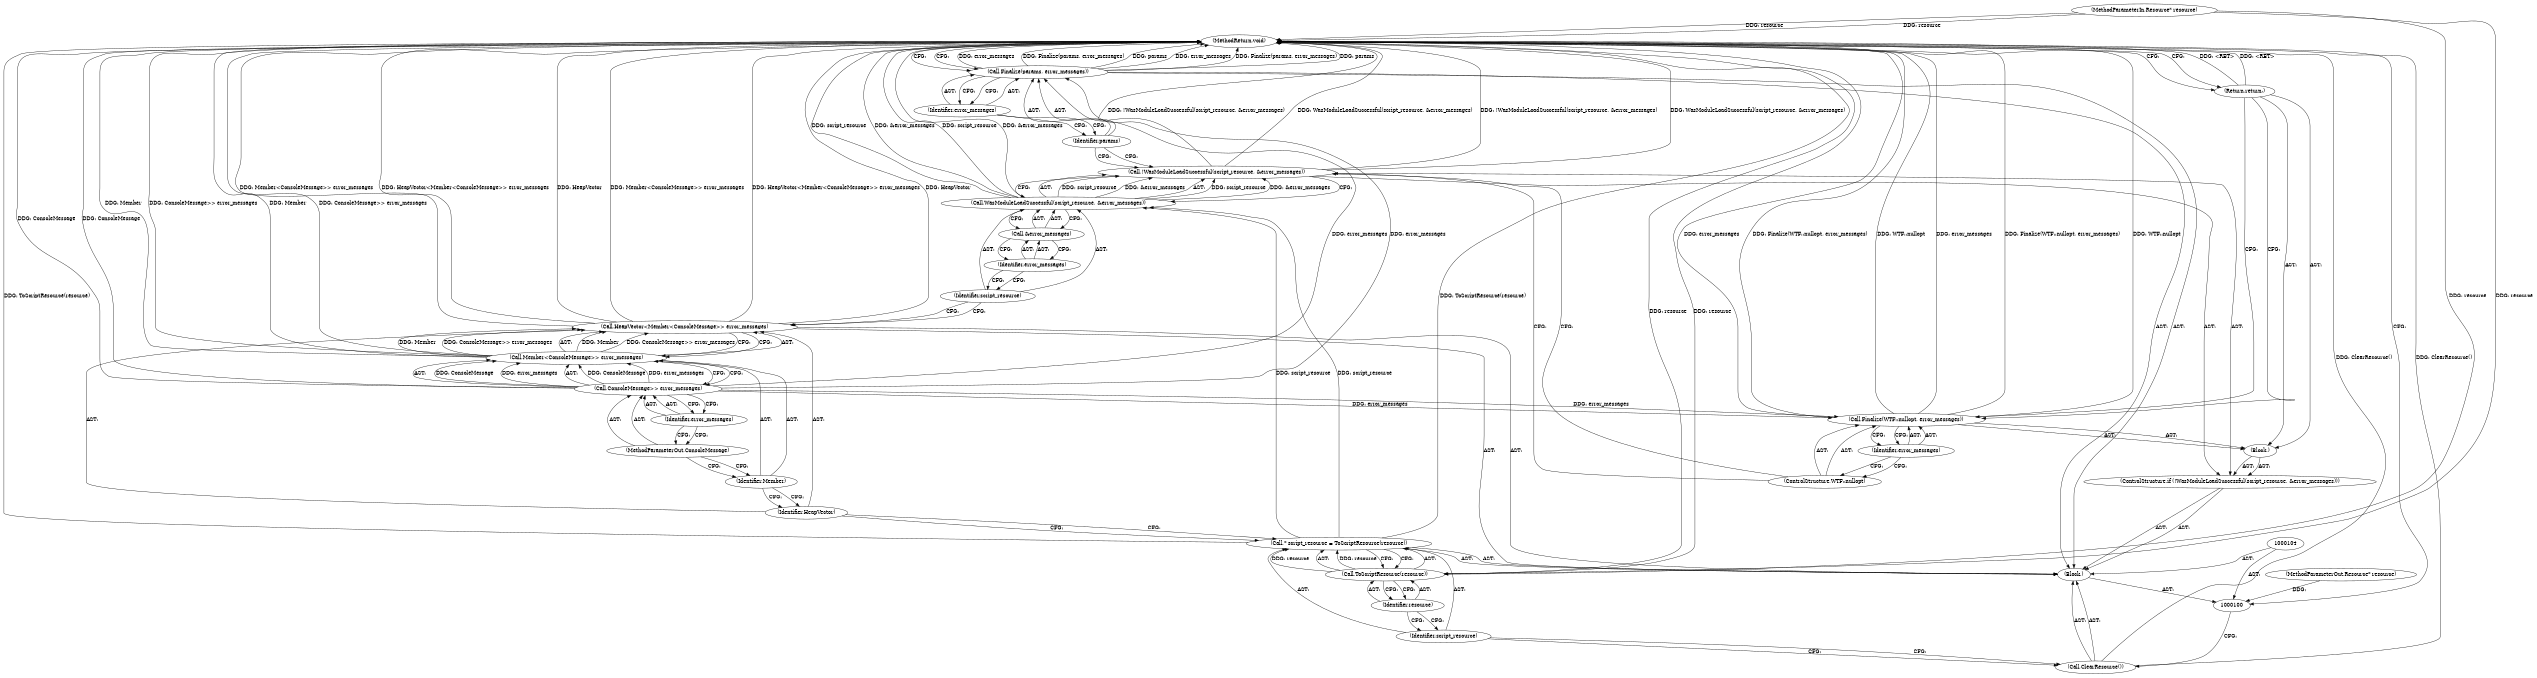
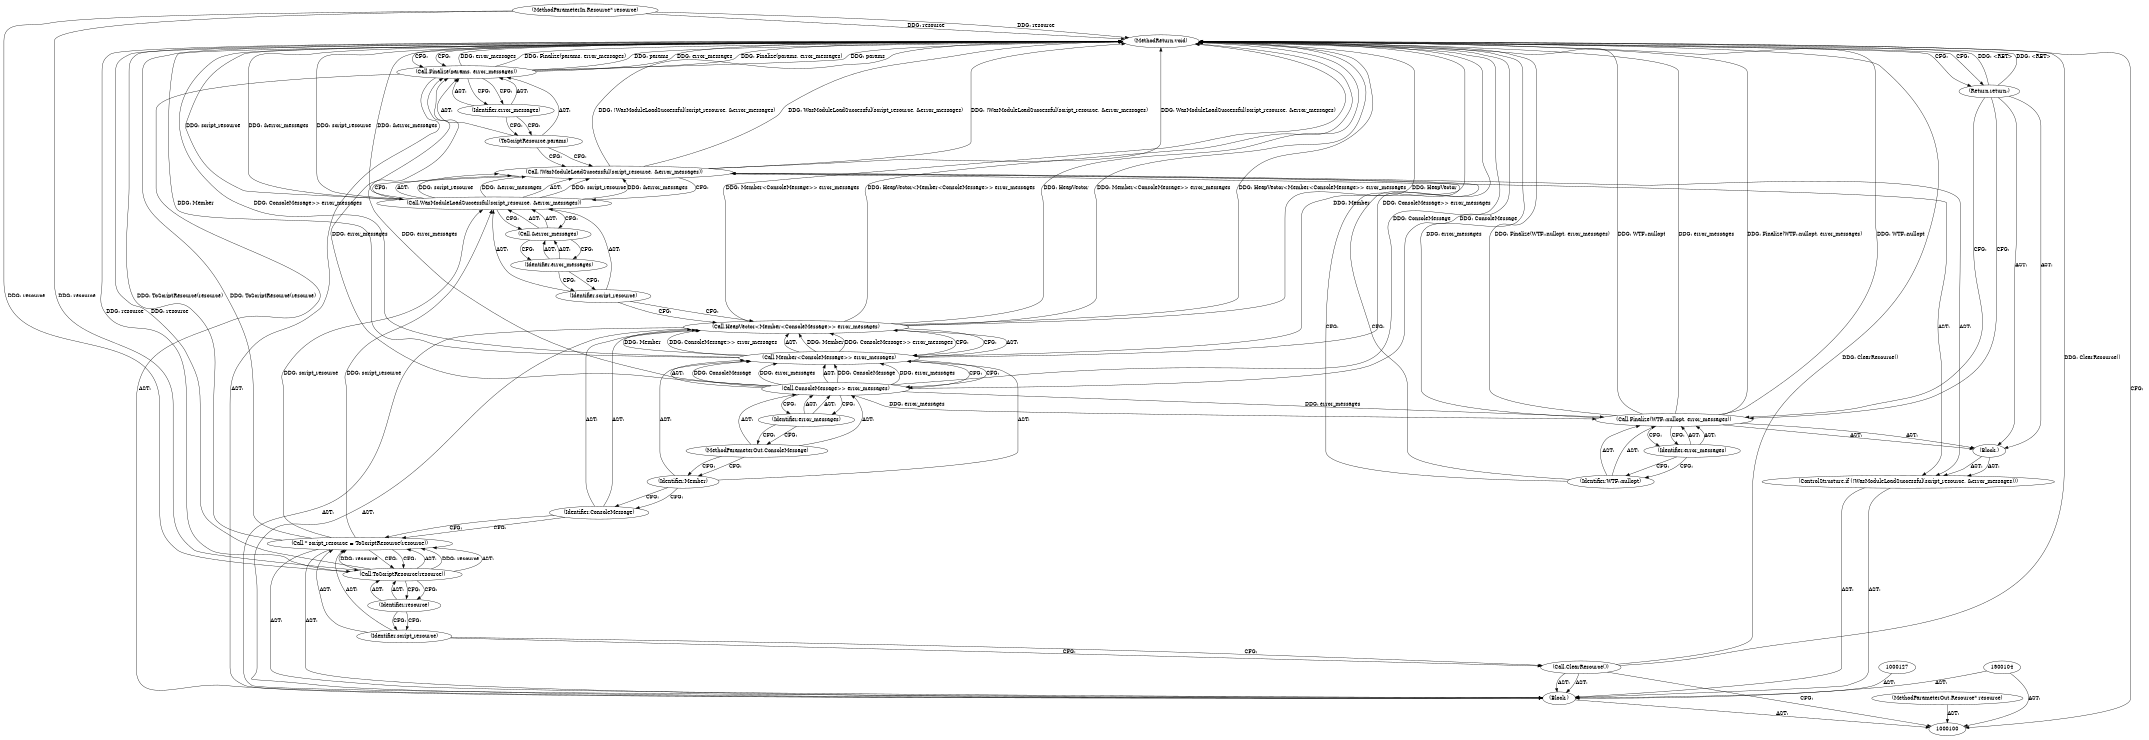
(1097, 142) -> (534, 142)
(1825, 482) -> (1611, 482)
(806, 513) -> (599, 513)
(2286, 544) -> (2002, 667)
(2300, 590) -> (1954, 714)
(2198, 658) -> (1768, 699)
none -> (1897, 667)
